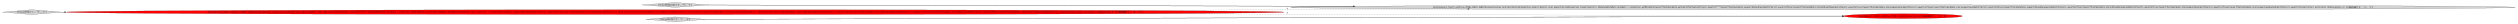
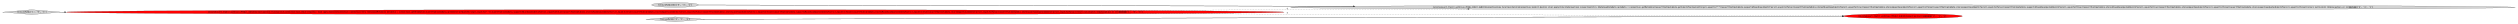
(675, 5) -> (675, 5)
